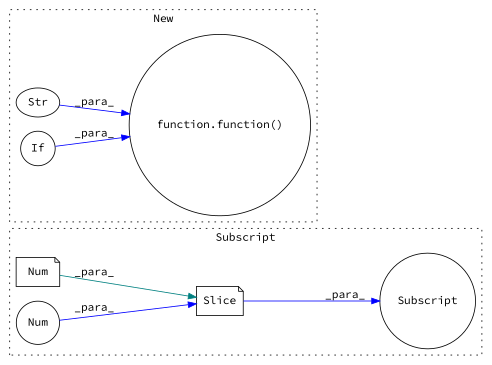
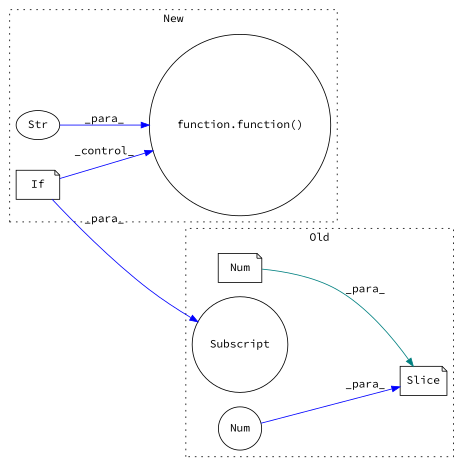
(94, 134) -> (104, 151)
(38, 148) -> (38, 185)
(246, 238) -> (320, 238)
(308, 301) -> (118, 263)
